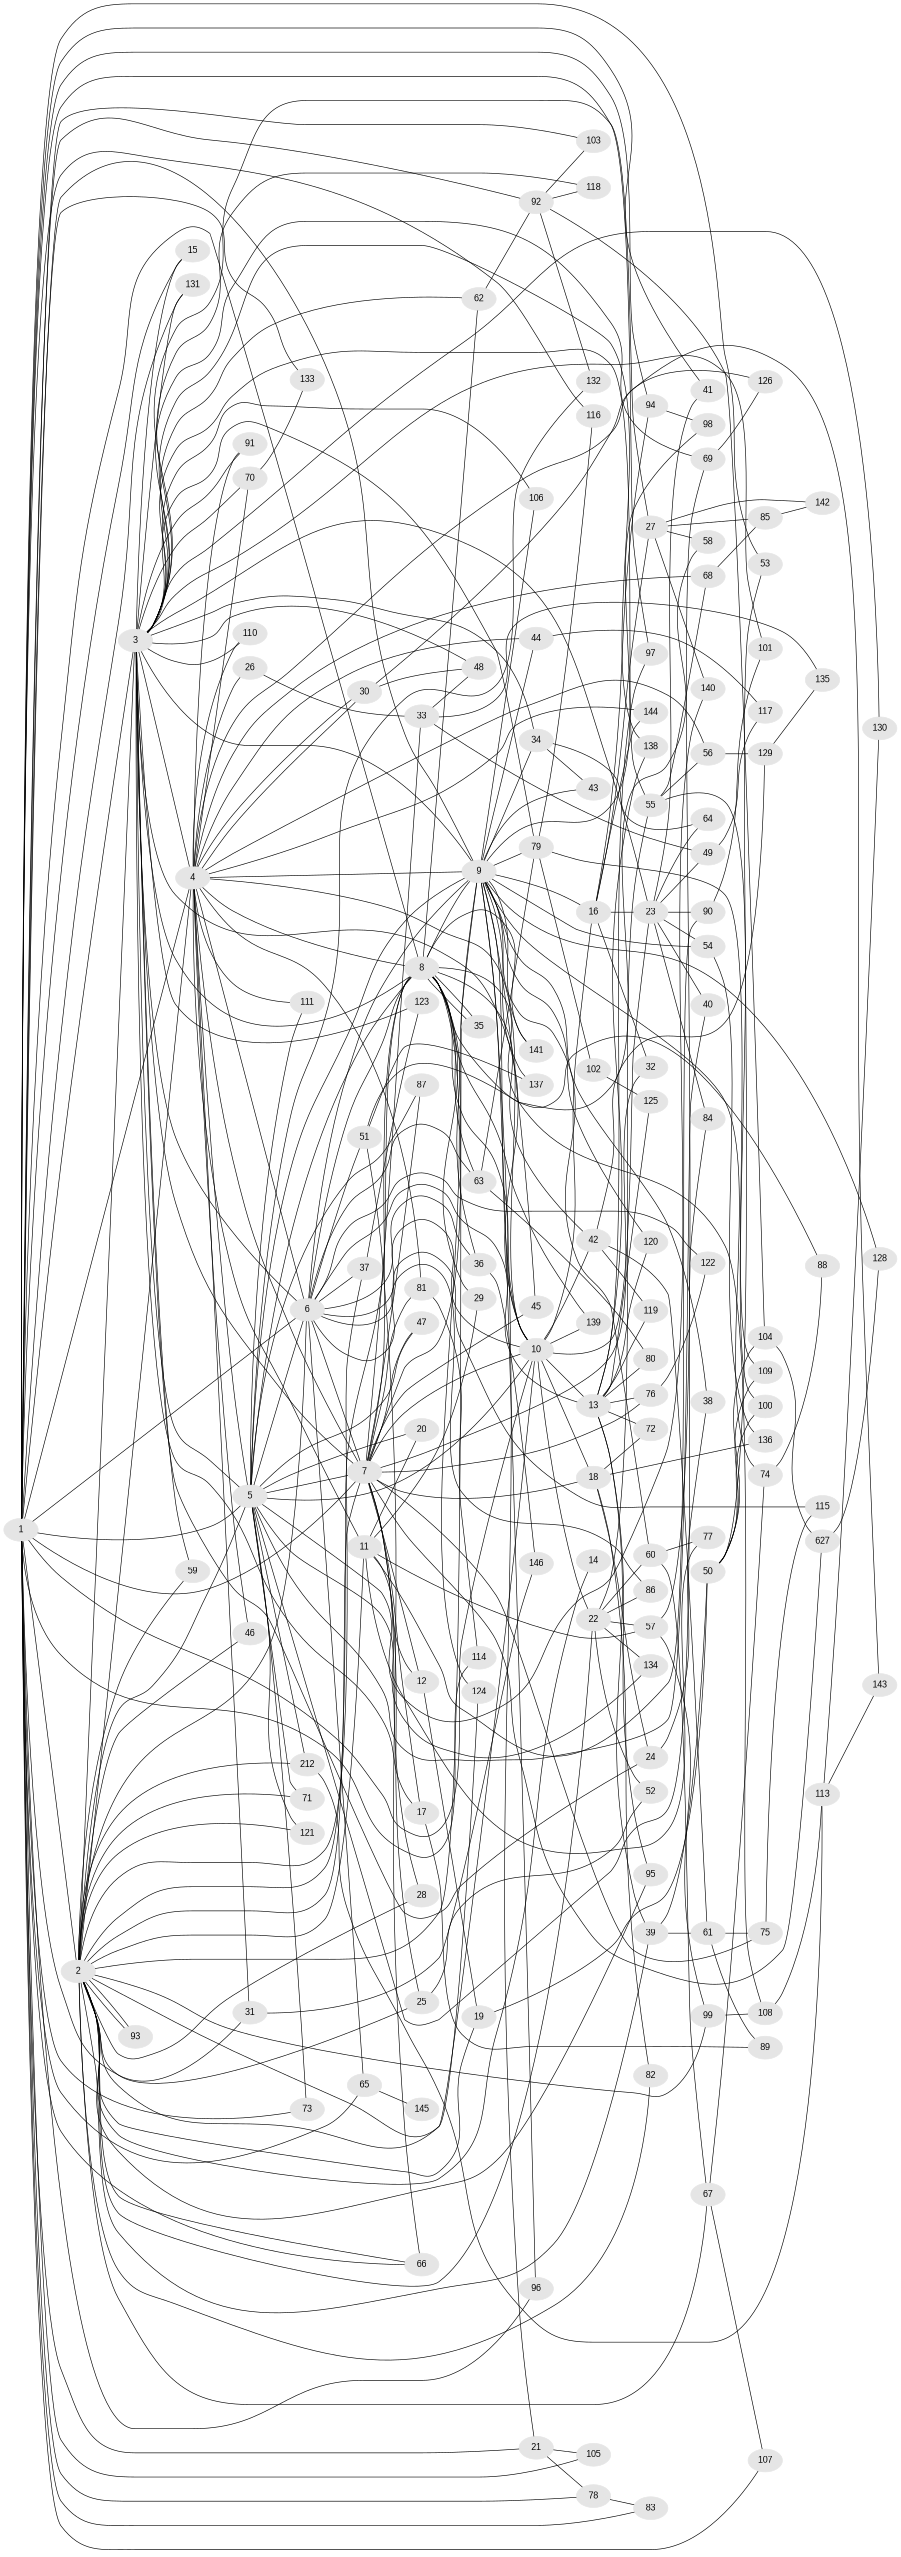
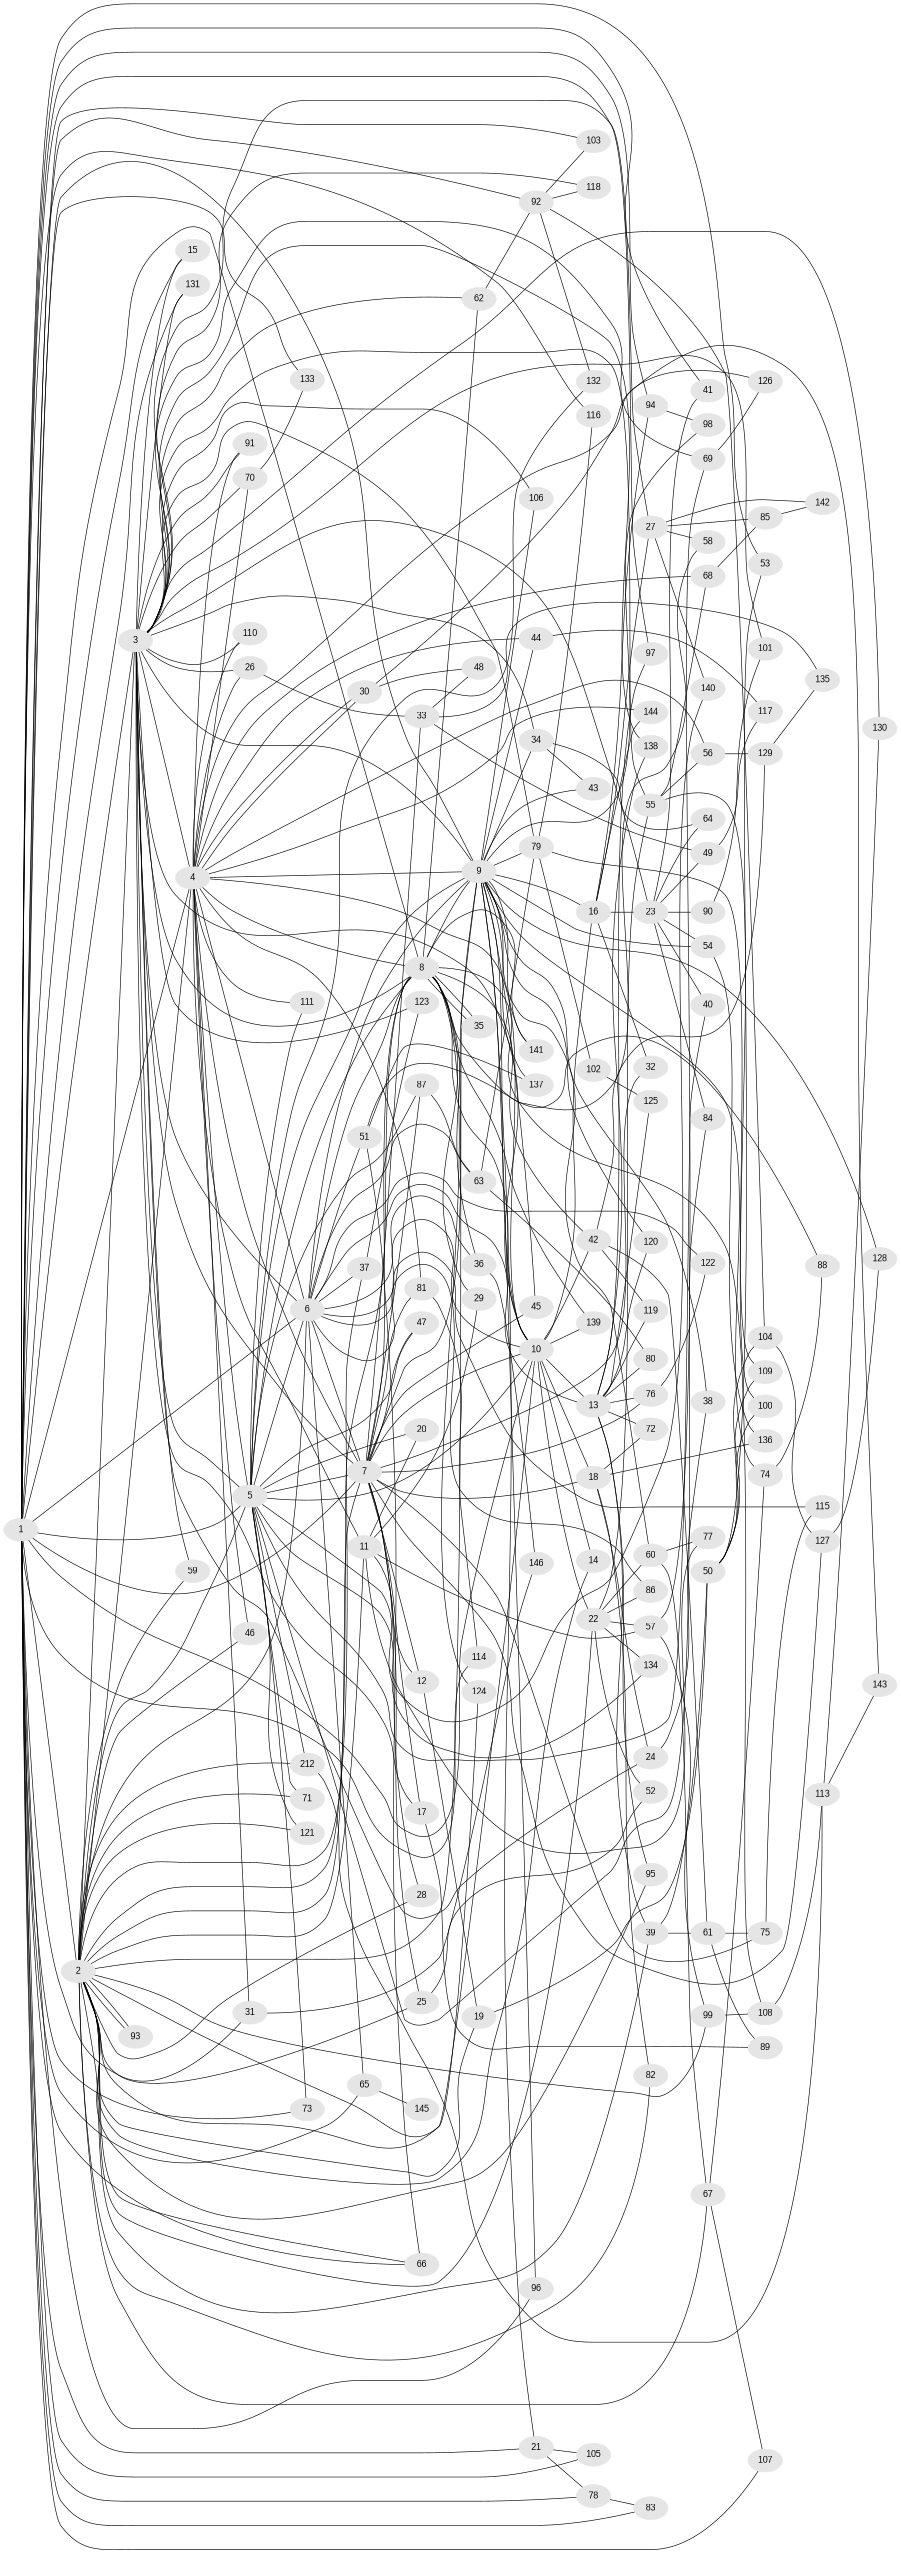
(309, 607) -> (187, 670)
(455, 1073) -> (447, 1123)
(631, 1127) -> (565, 1455)
(822, 1541) -> (822, 1541)
(664, 1688) -> none
